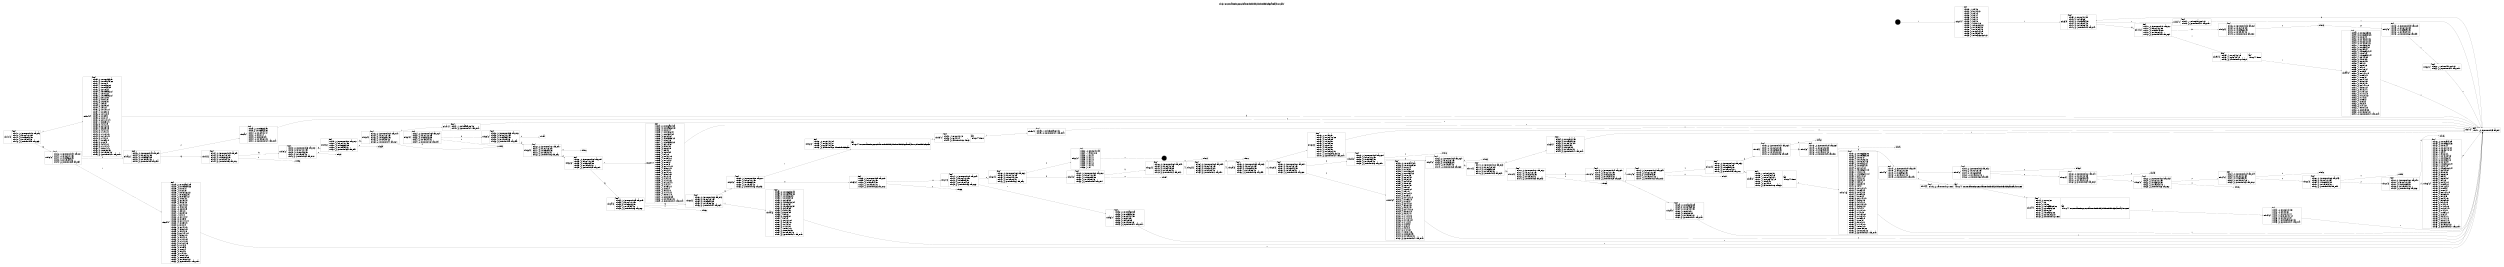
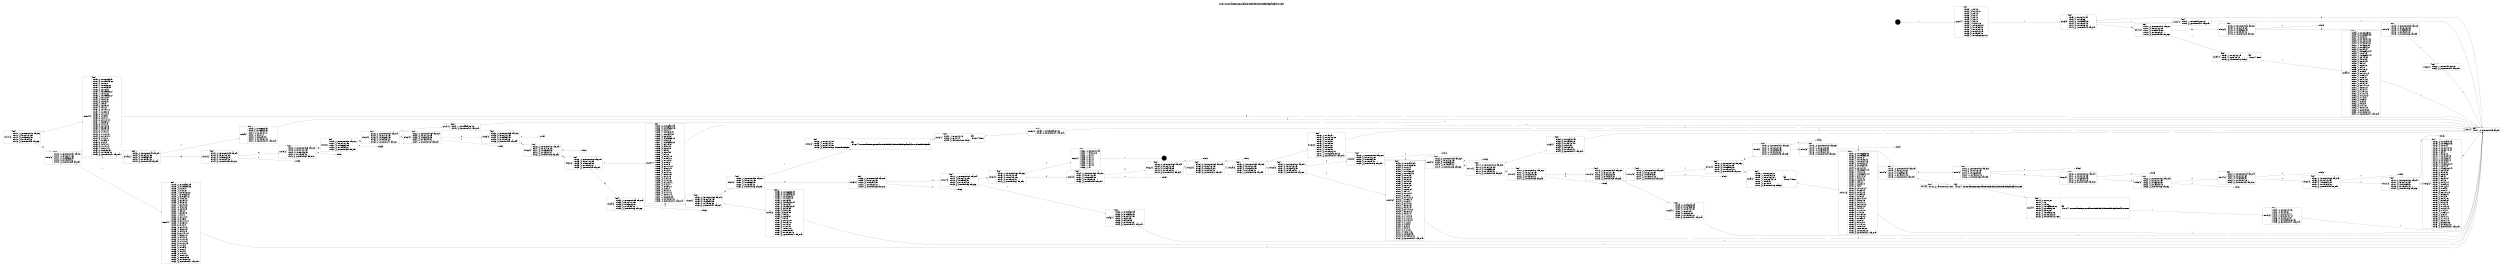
(2353, 27) -> (2318, 30)
(447, 149) -> (401, 138)
